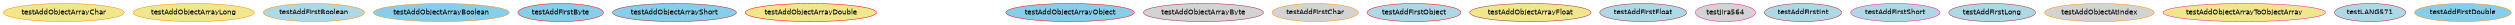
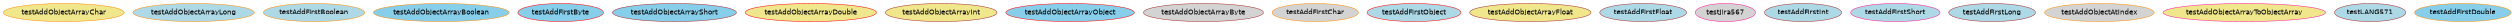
(194, 13) -> (194, 13)
none -> (941, 13)
(1725, 13) -> (1725, 13)
